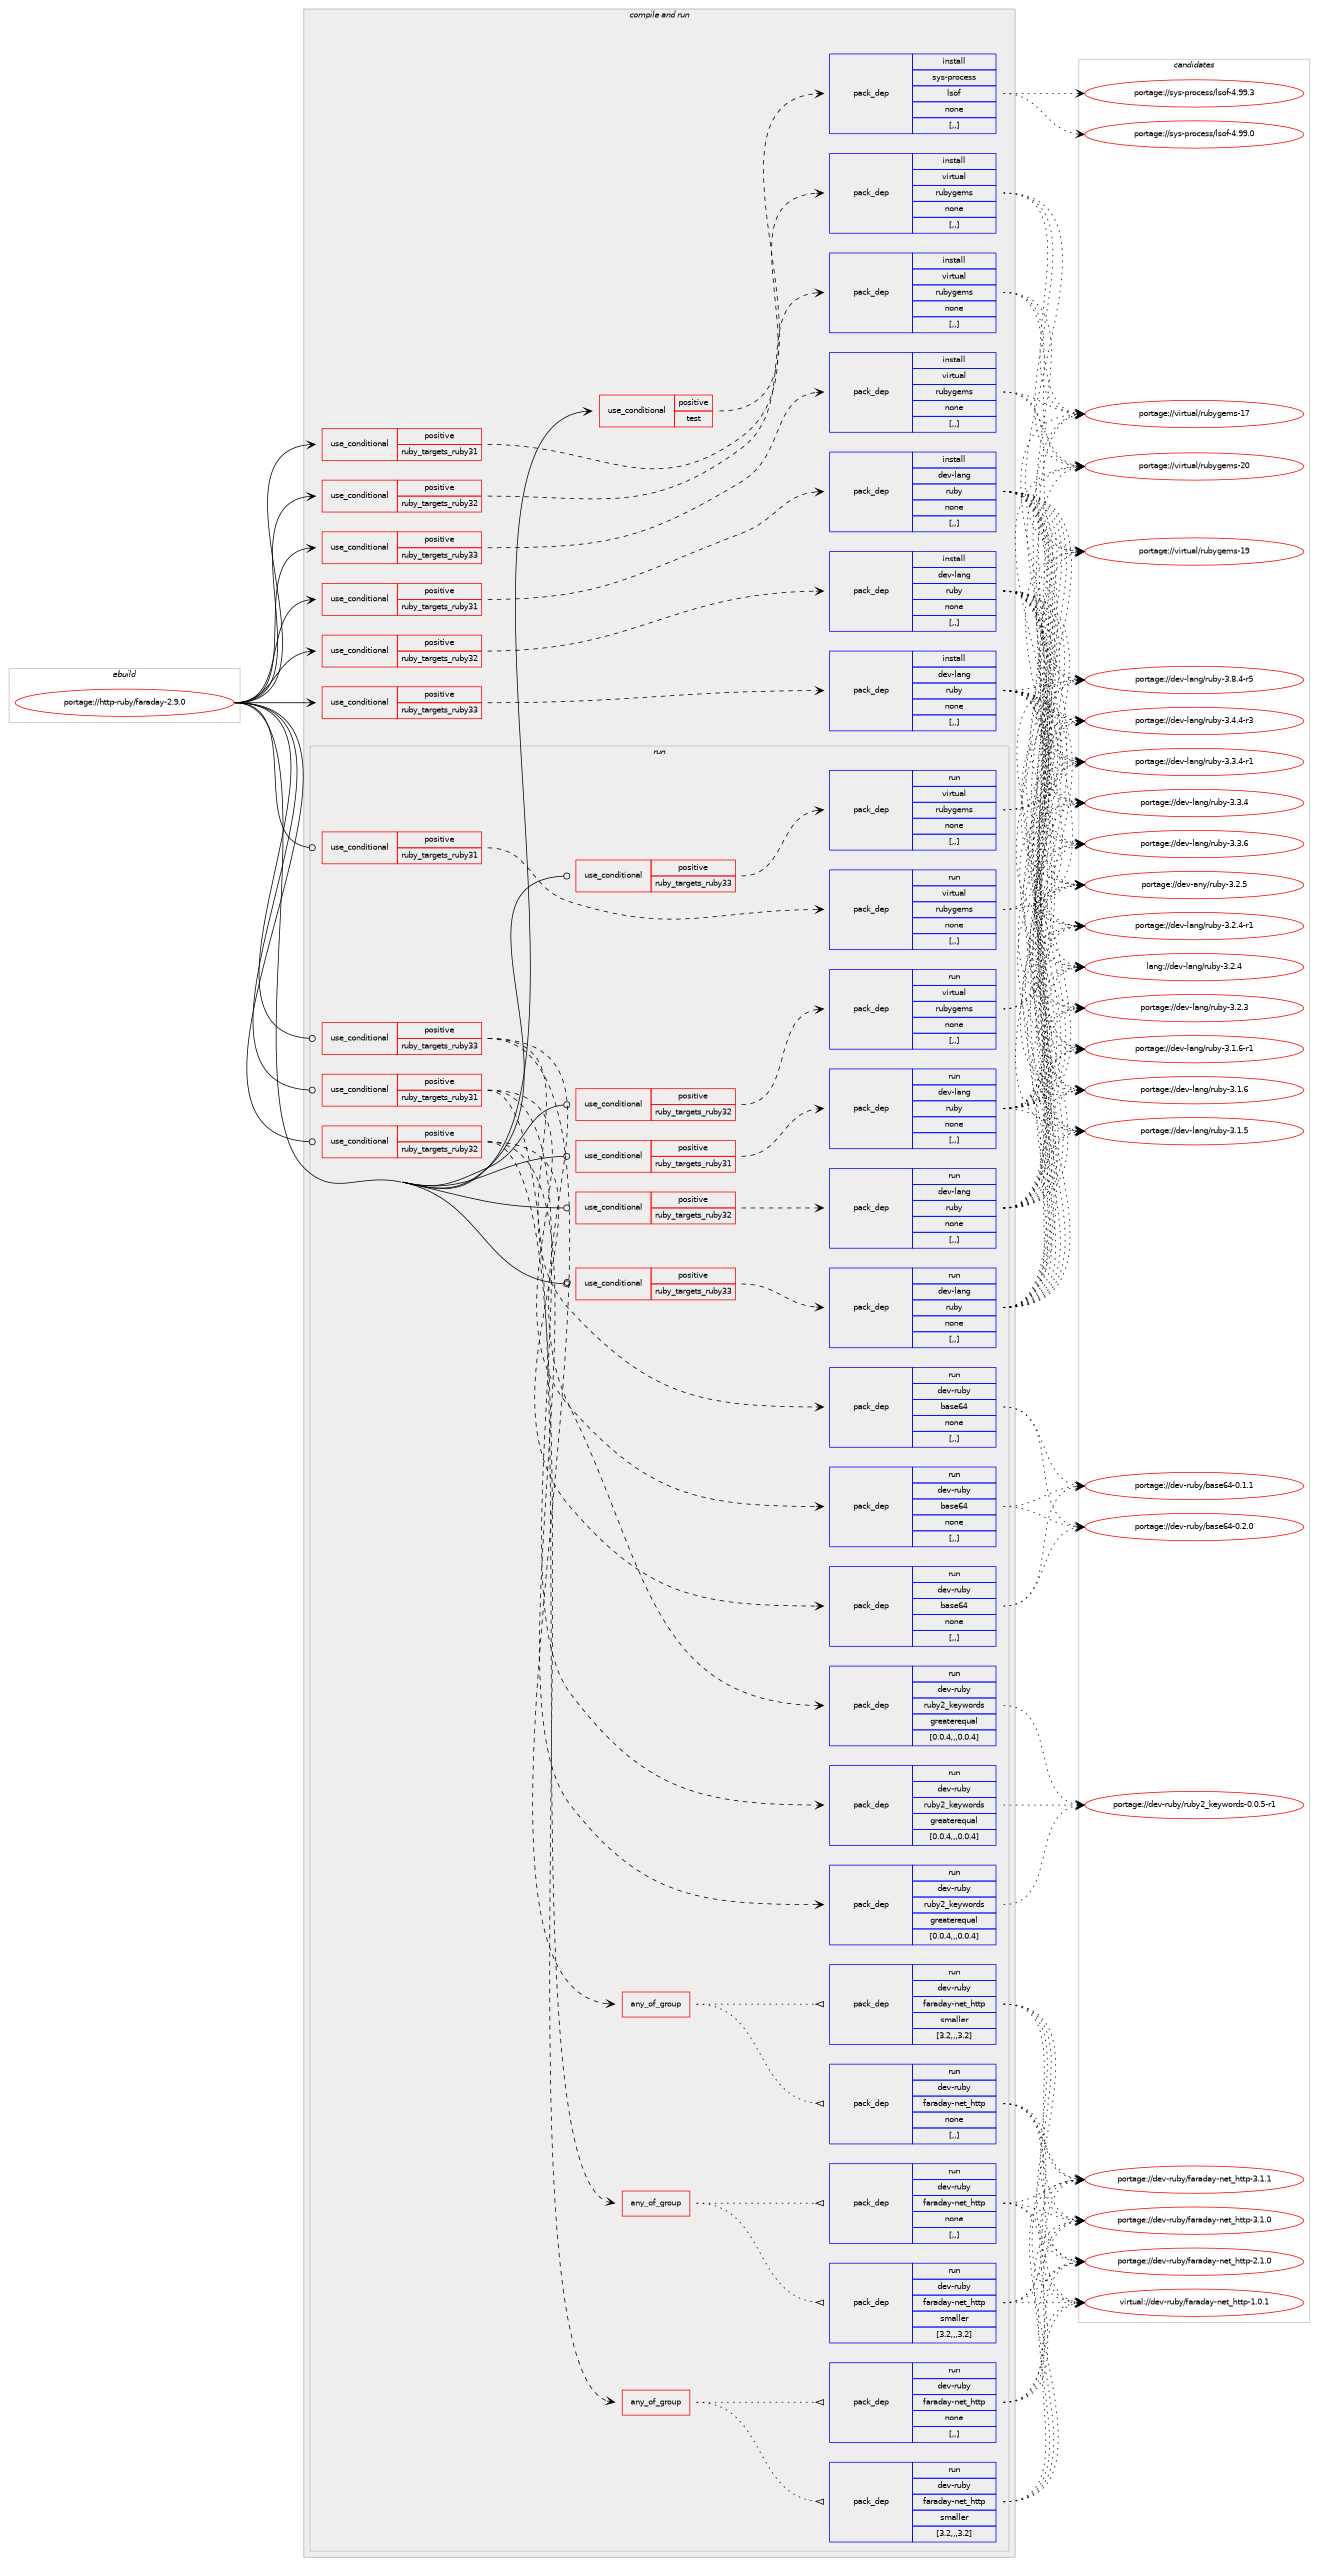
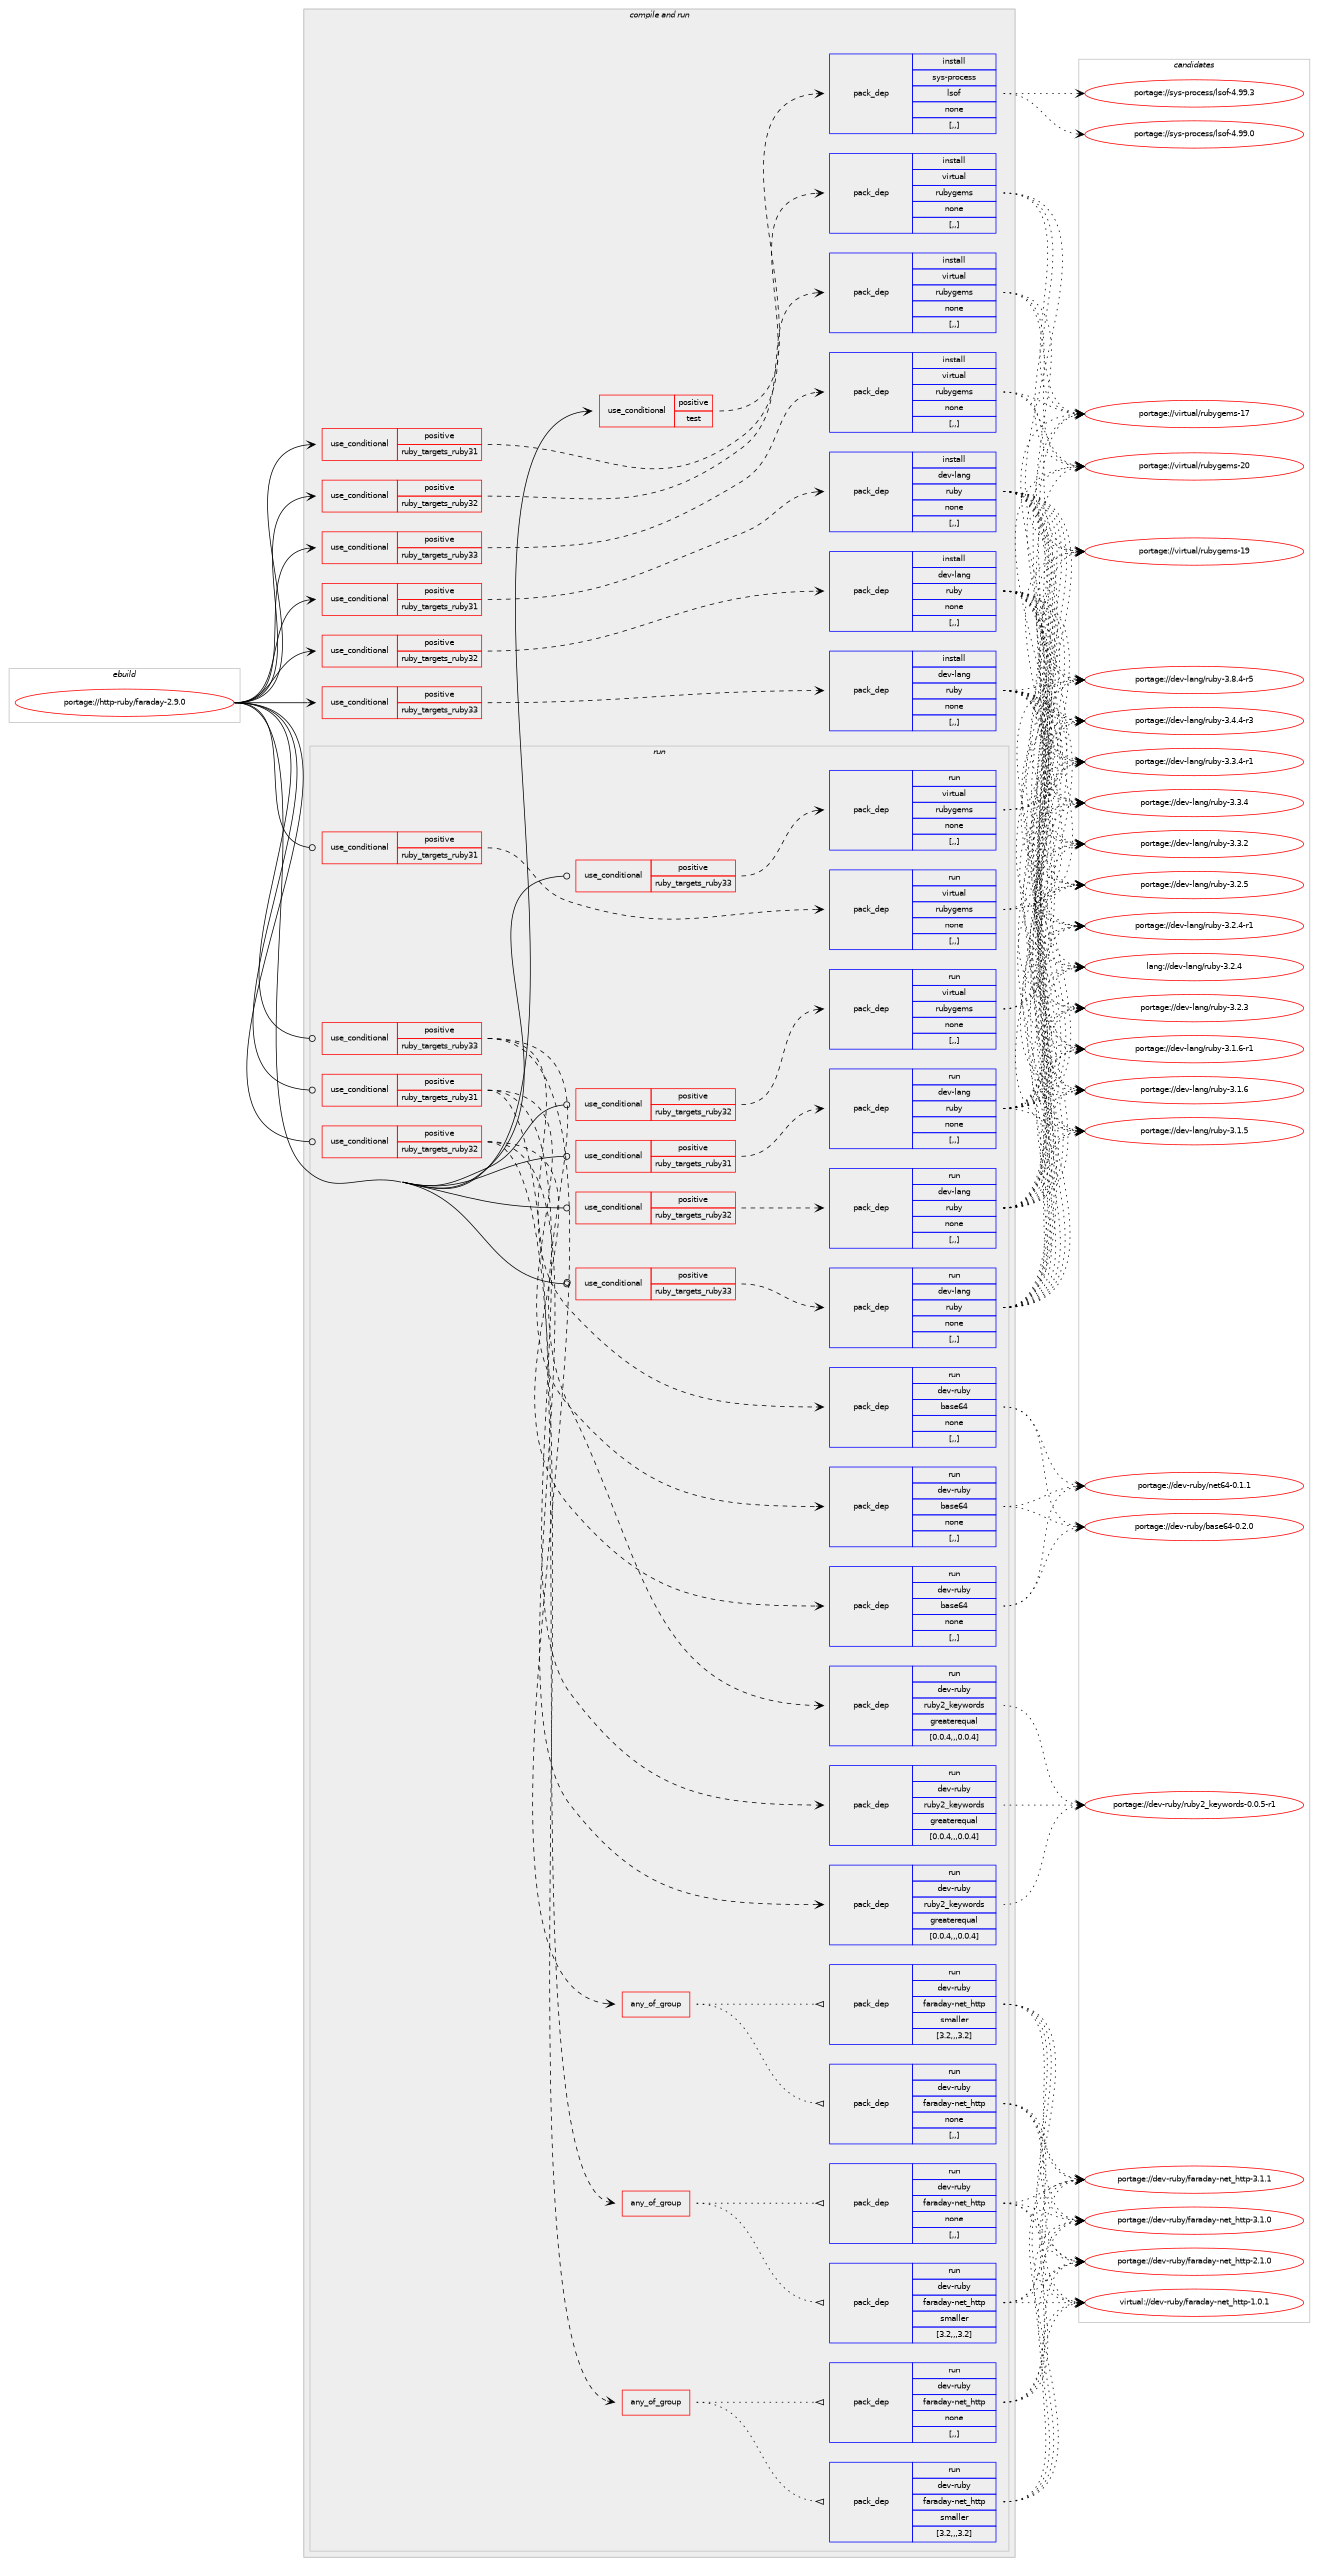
(1194, 844) -> (1194, 844)
(1194, 885) -> (1194, 885)
(1194, 1486) -> (1194, 1486)
